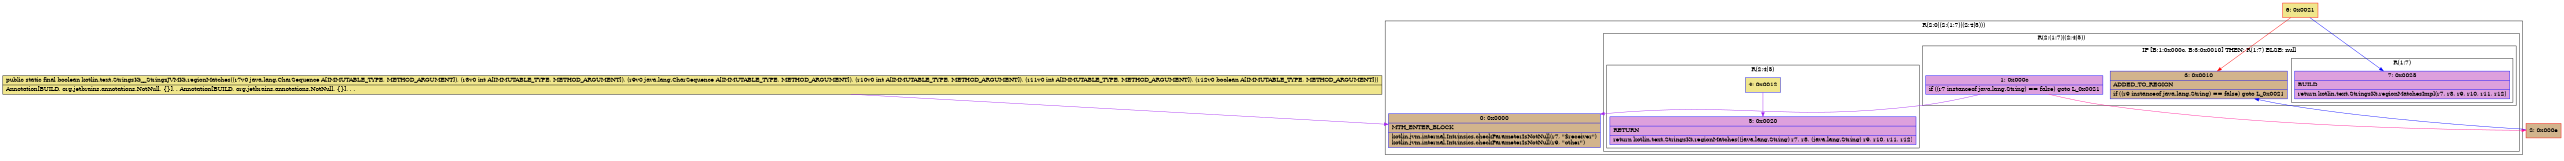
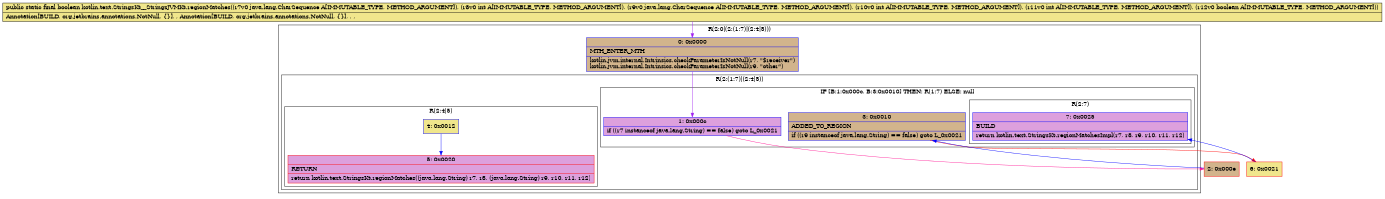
(2256, 43) -> (1148, 150)
(2402, 63) -> (1080, 105)
(1763, 102) -> (441, 142)
(1793, 112) -> (692, 92)
(1423, 127) -> (617, 51)
(1763, 131) -> (441, 169)
